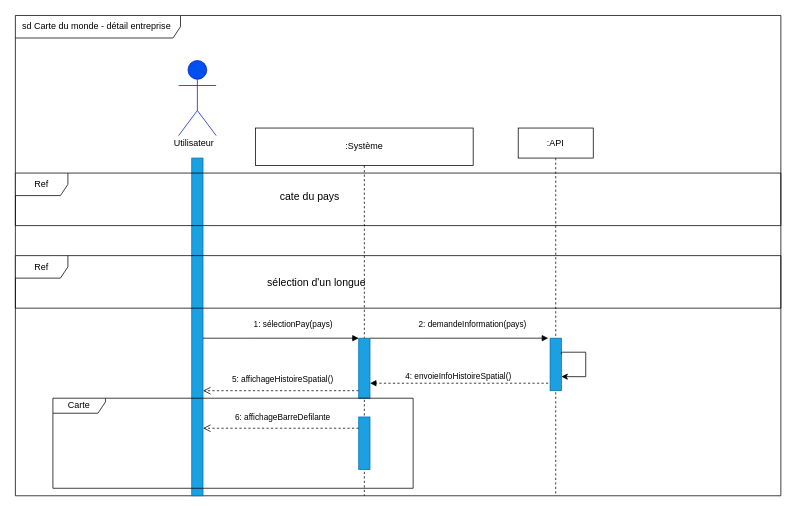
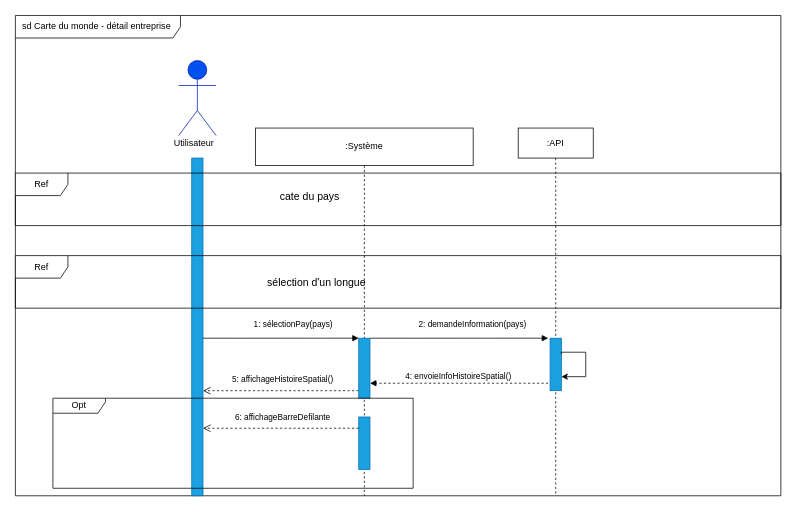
(79, 405) -> (79, 405)
